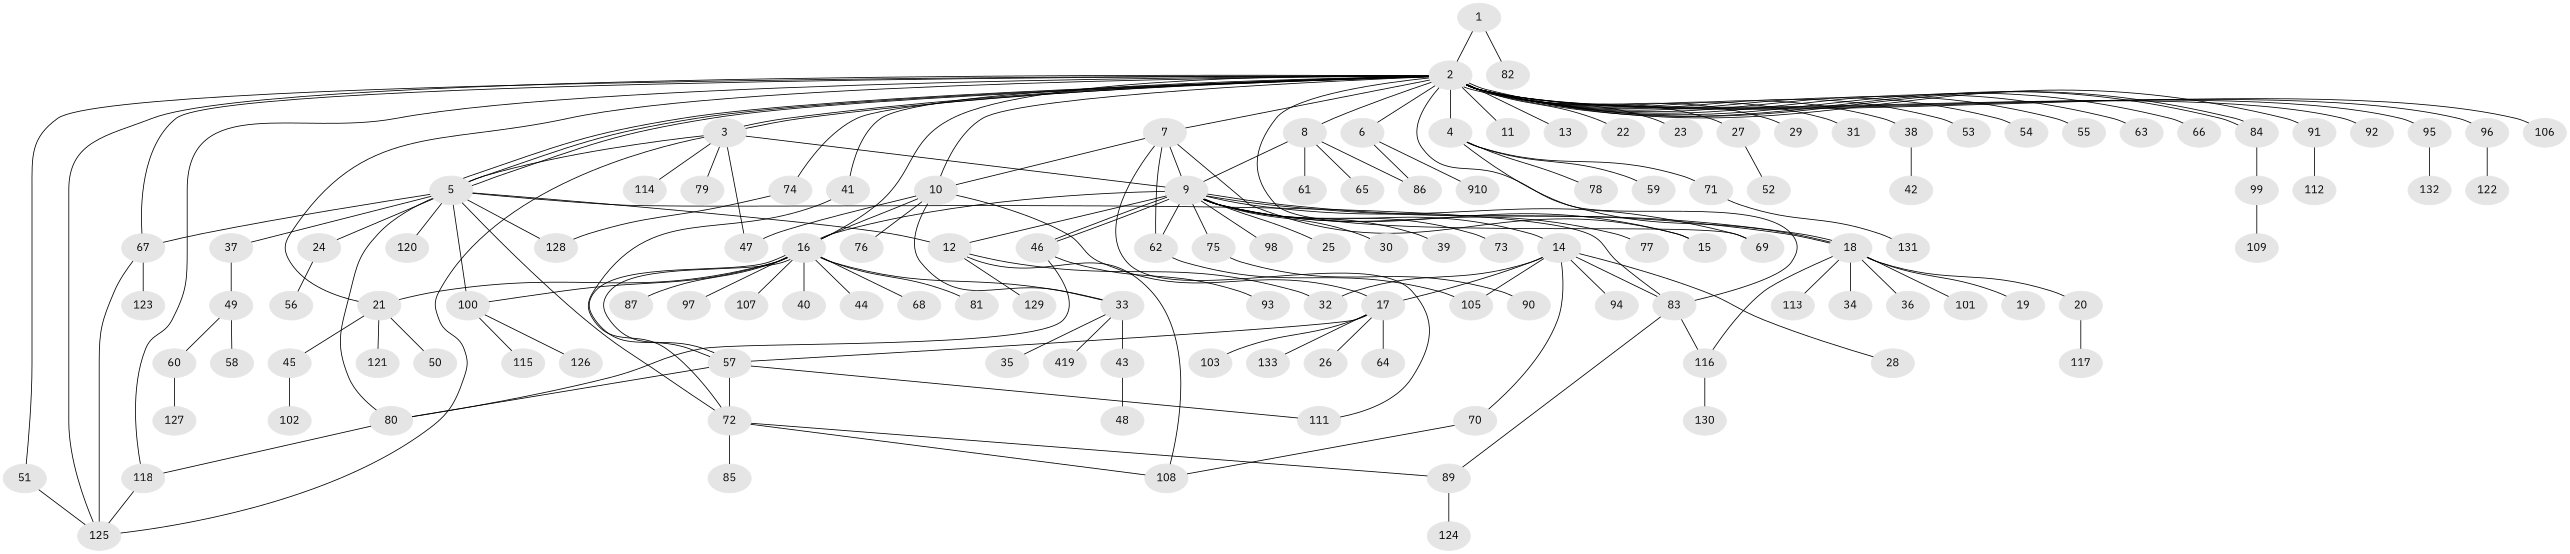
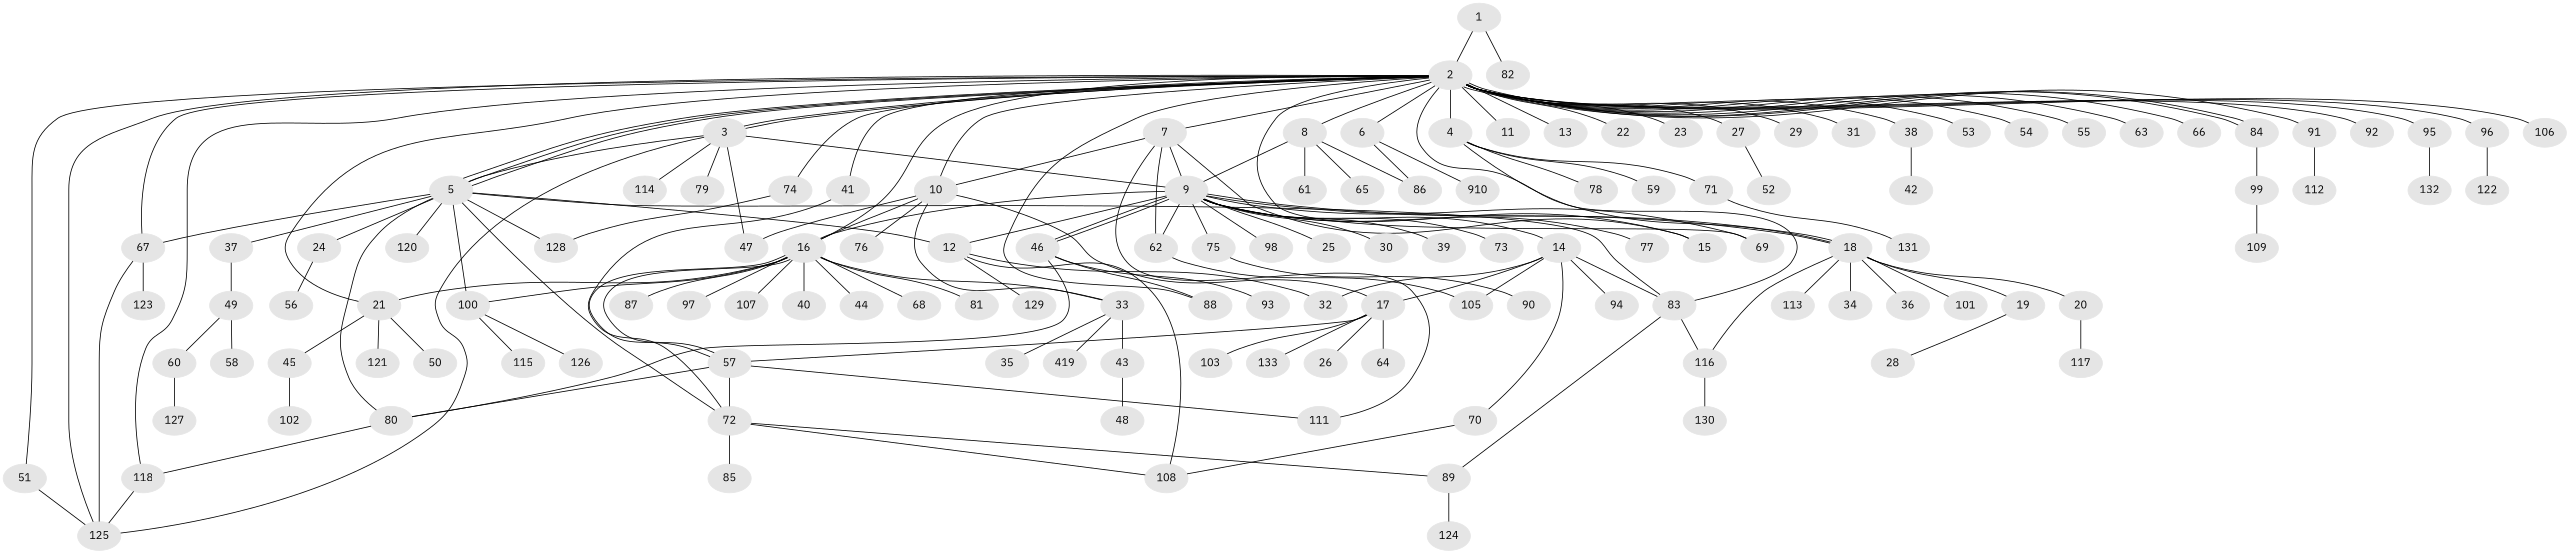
(1727, 302) -> (1959, 335)
none -> (1210, 306)
